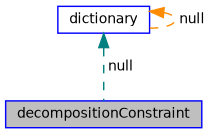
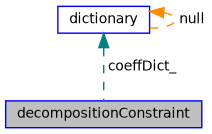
(119, 67) -> (140, 67)
